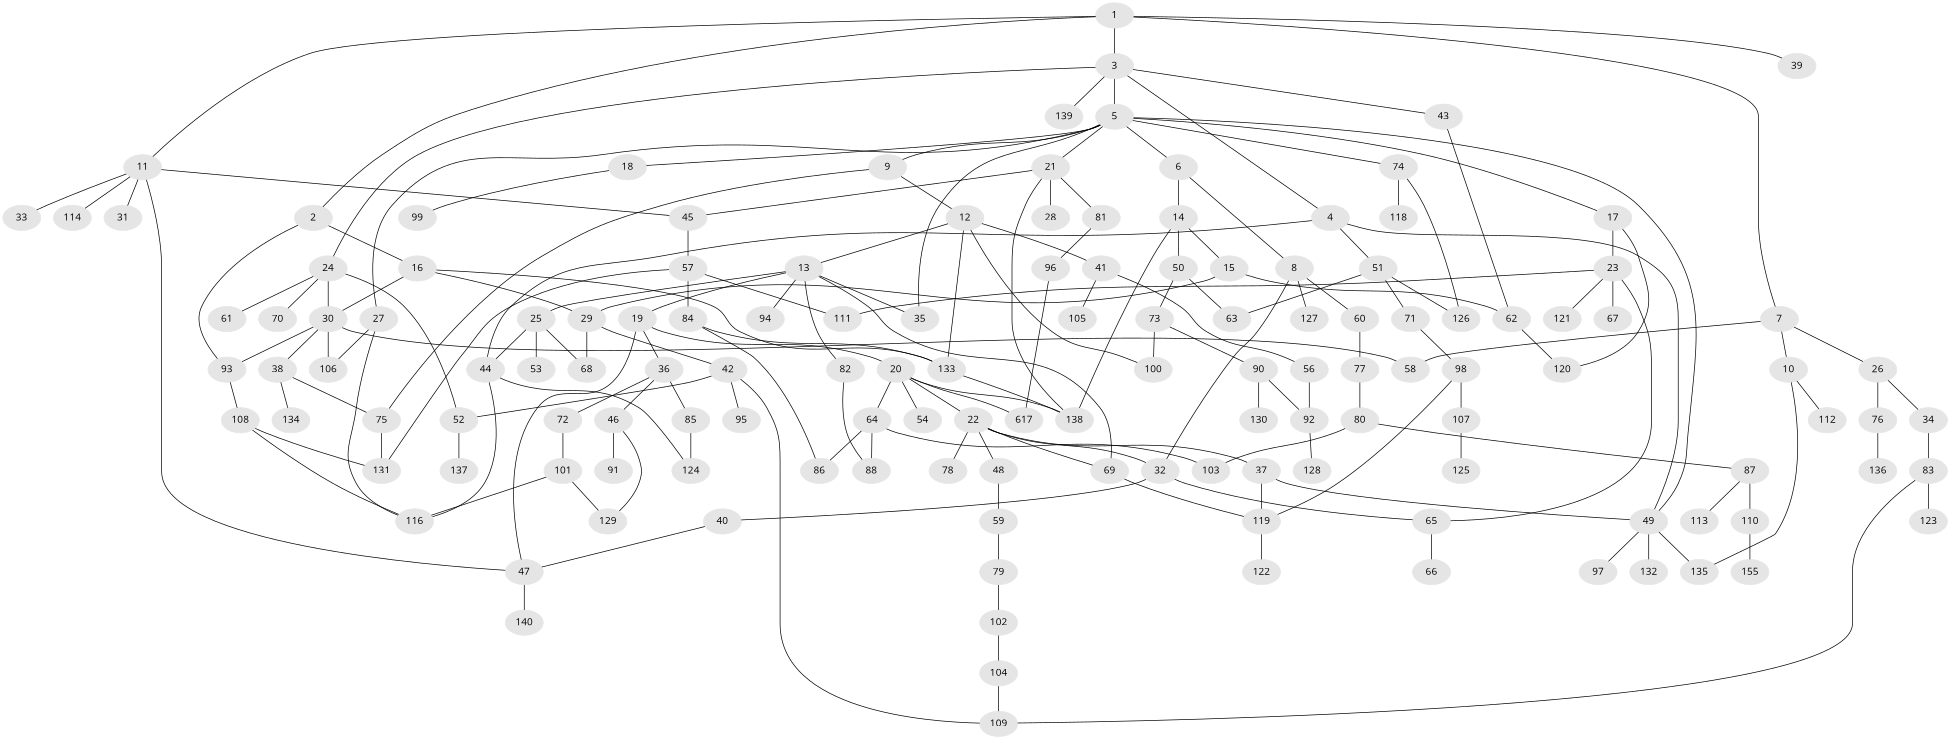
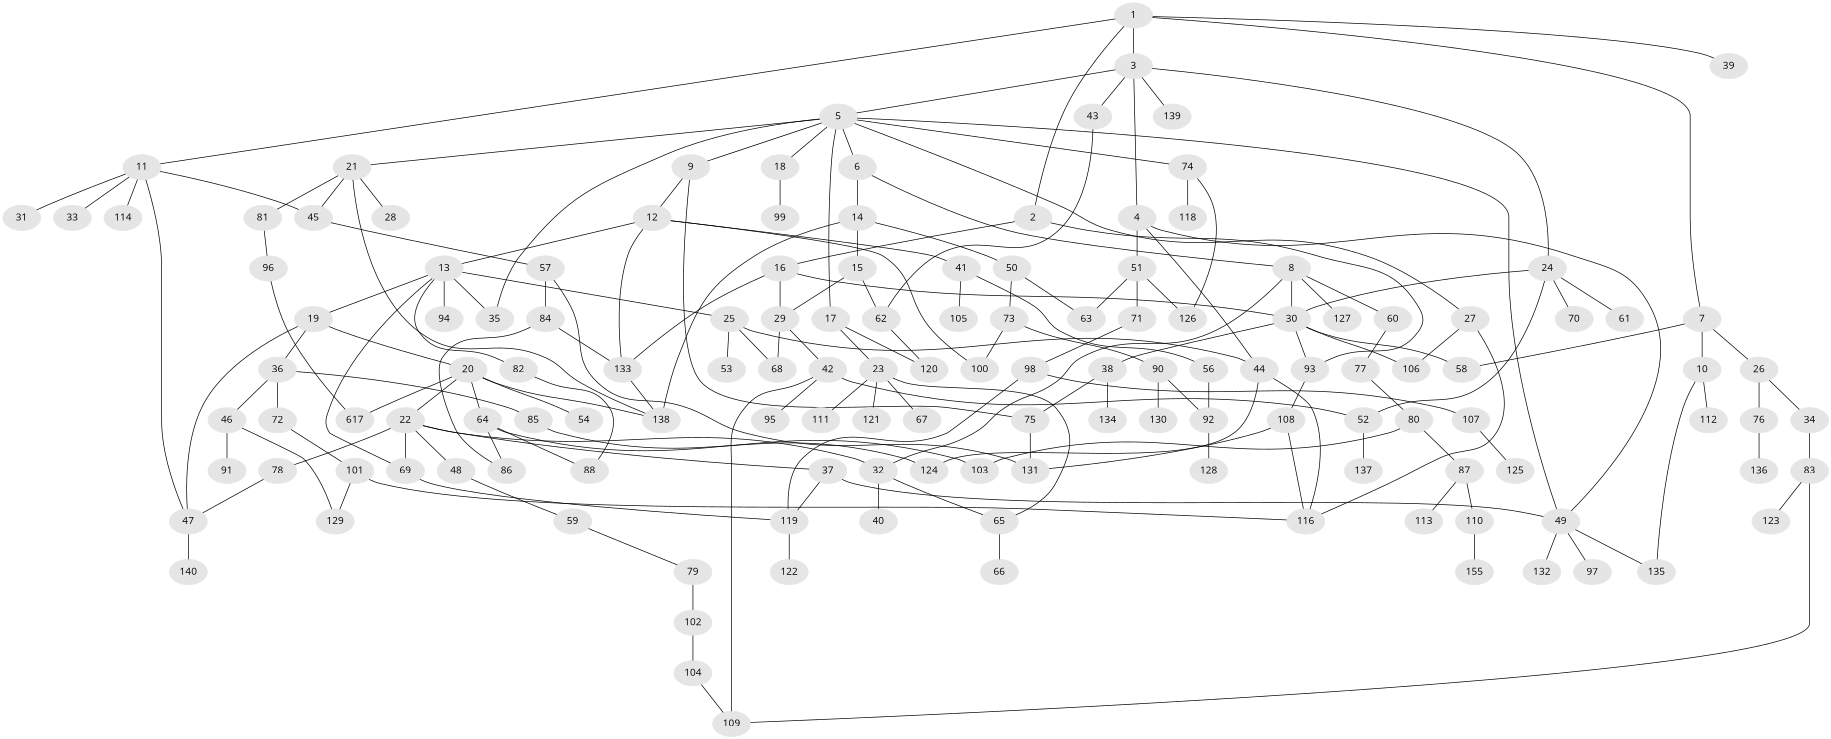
(765, 294) -> none
none -> (1292, 294)
(623, 547) -> (233, 496)
